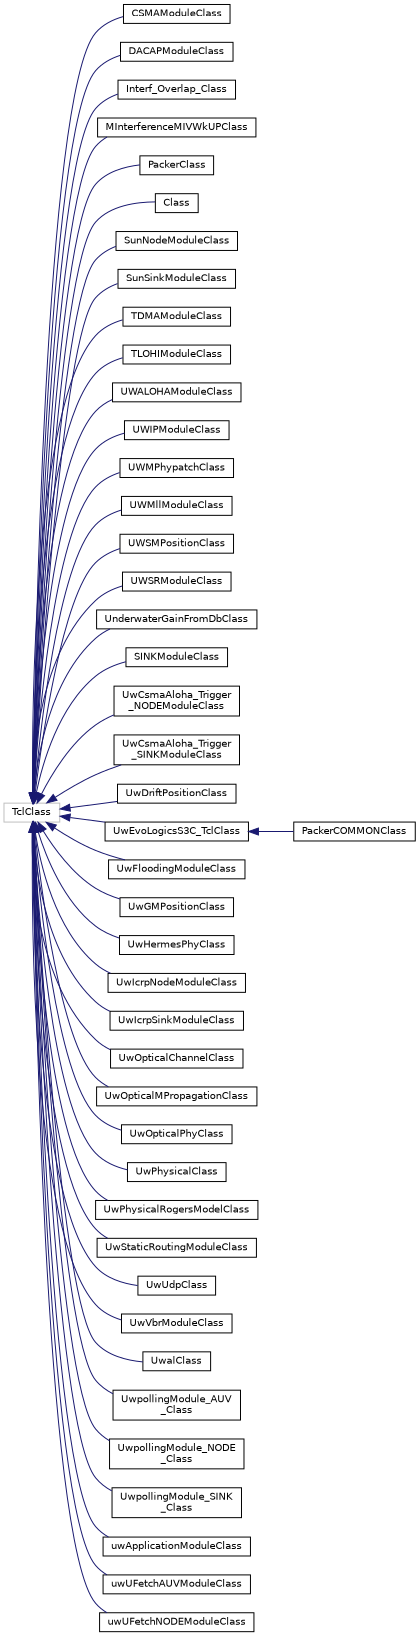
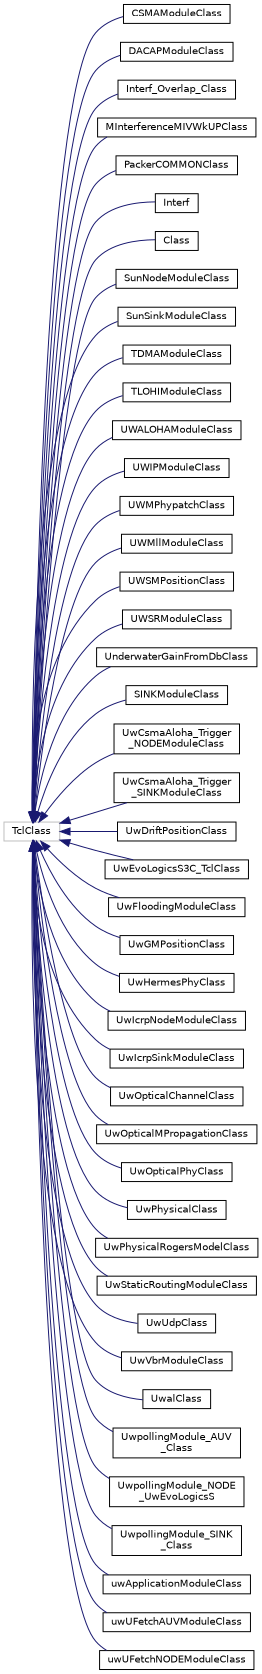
(177, 165) -> (177, 203)
(276, 832) -> (49, 483)
(177, 1454) -> (177, 1492)
